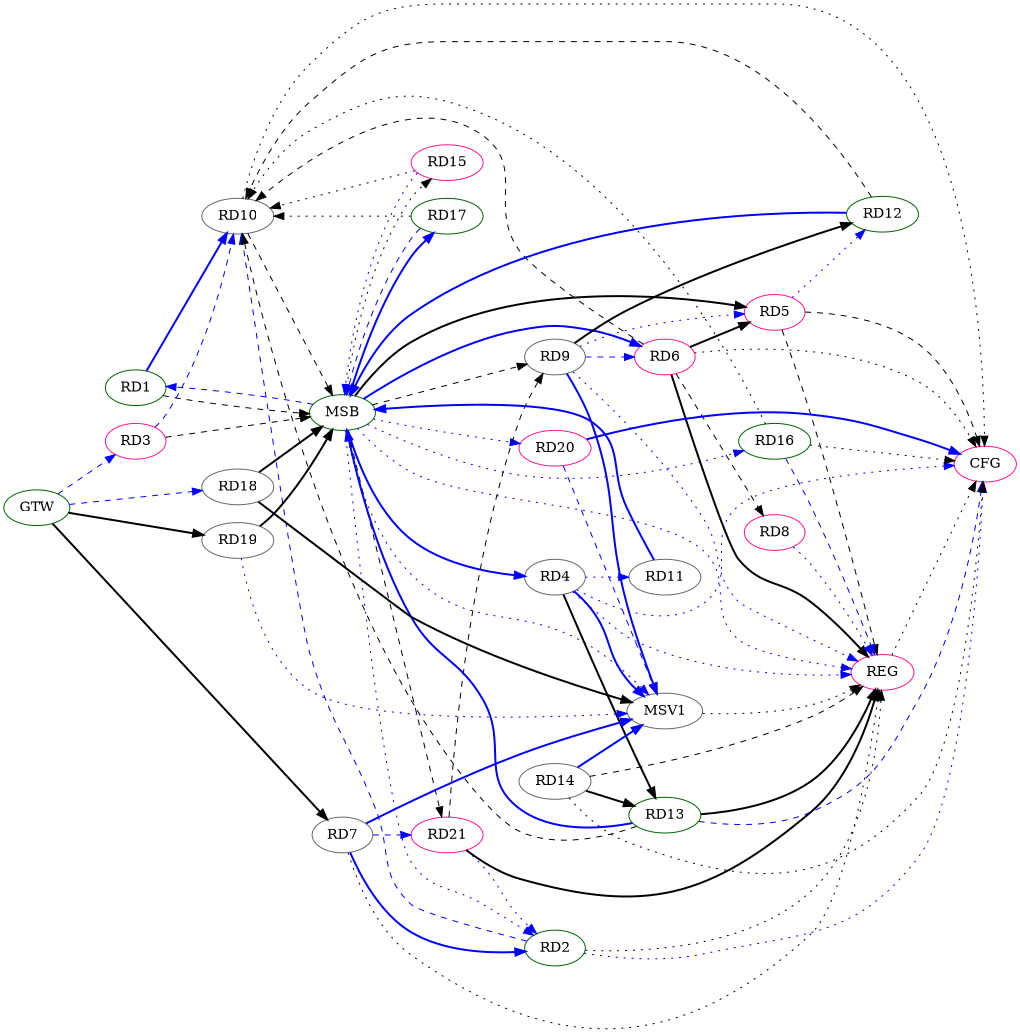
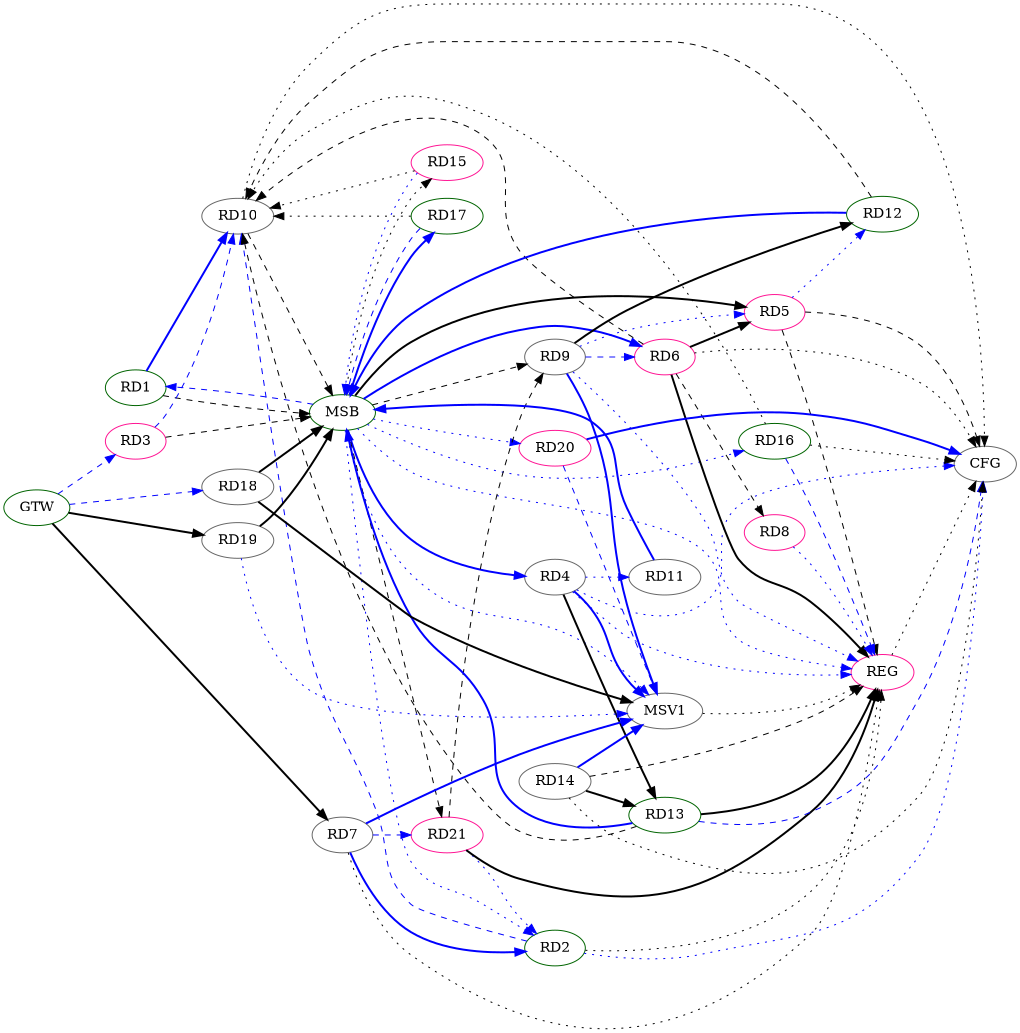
(985, 464) -> (985, 464)
